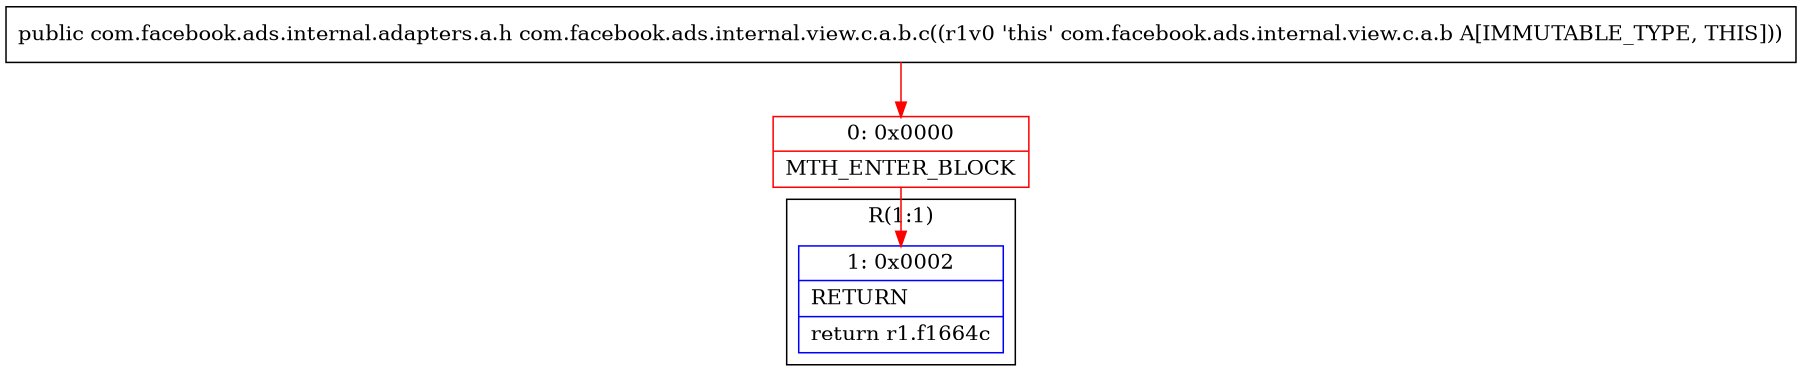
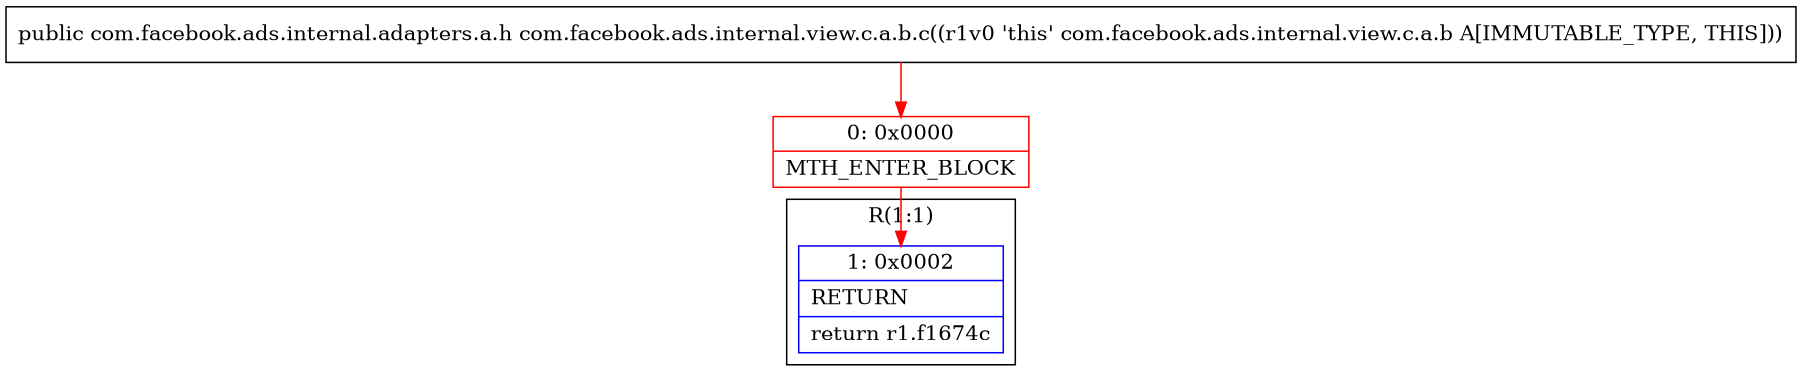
(901, 334) -> (901, 334)
